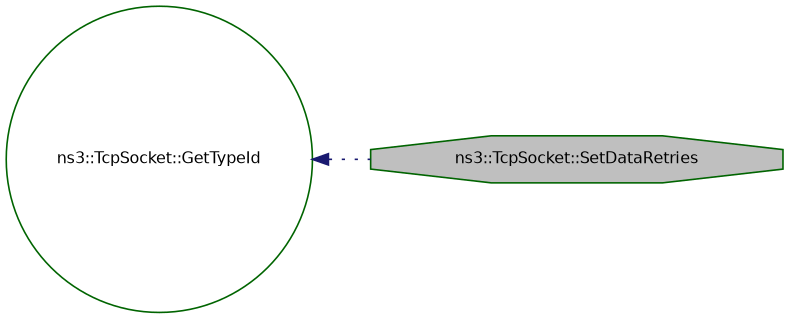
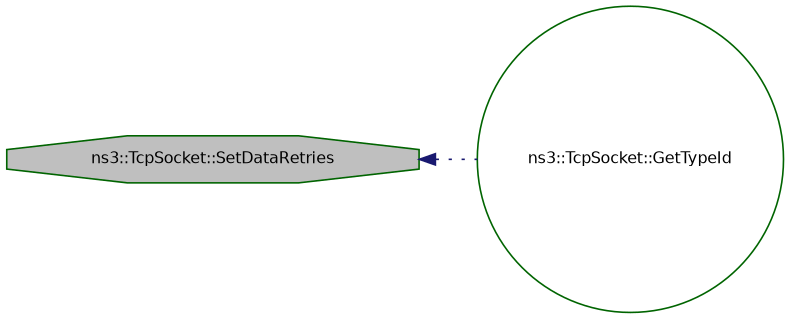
(350, 159) -> (457, 159)
